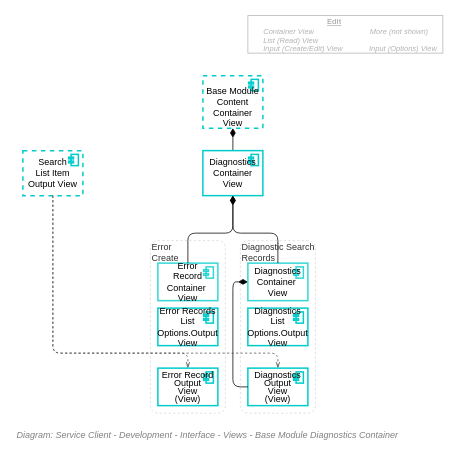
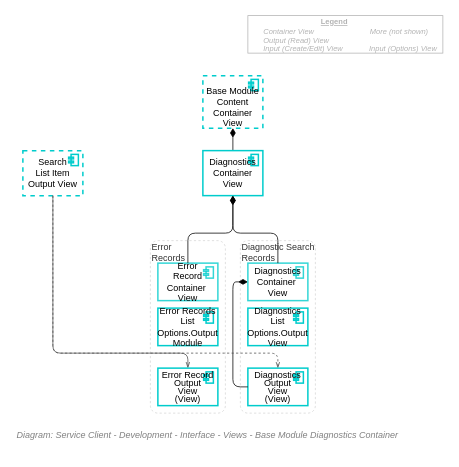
(335, 21) -> (335, 21)
(293, 40) -> (299, 40)
(167, 253) -> (170, 253)
(188, 327) -> (188, 327)
(188, 358) -> (188, 358)
